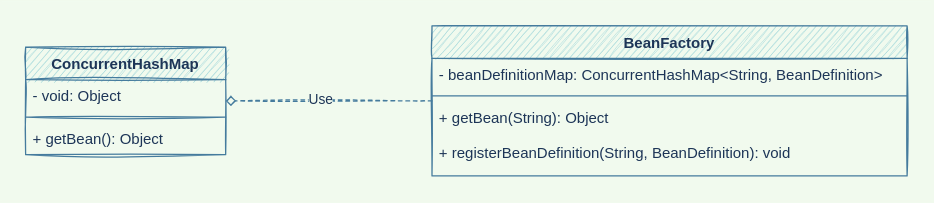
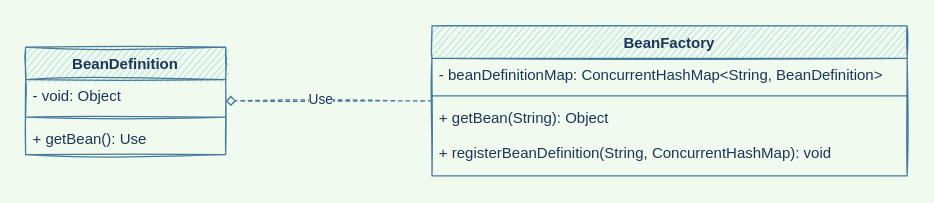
(125, 64) -> (125, 64)
(536, 118) -> (536, 118)
(106, 139) -> (94, 139)
